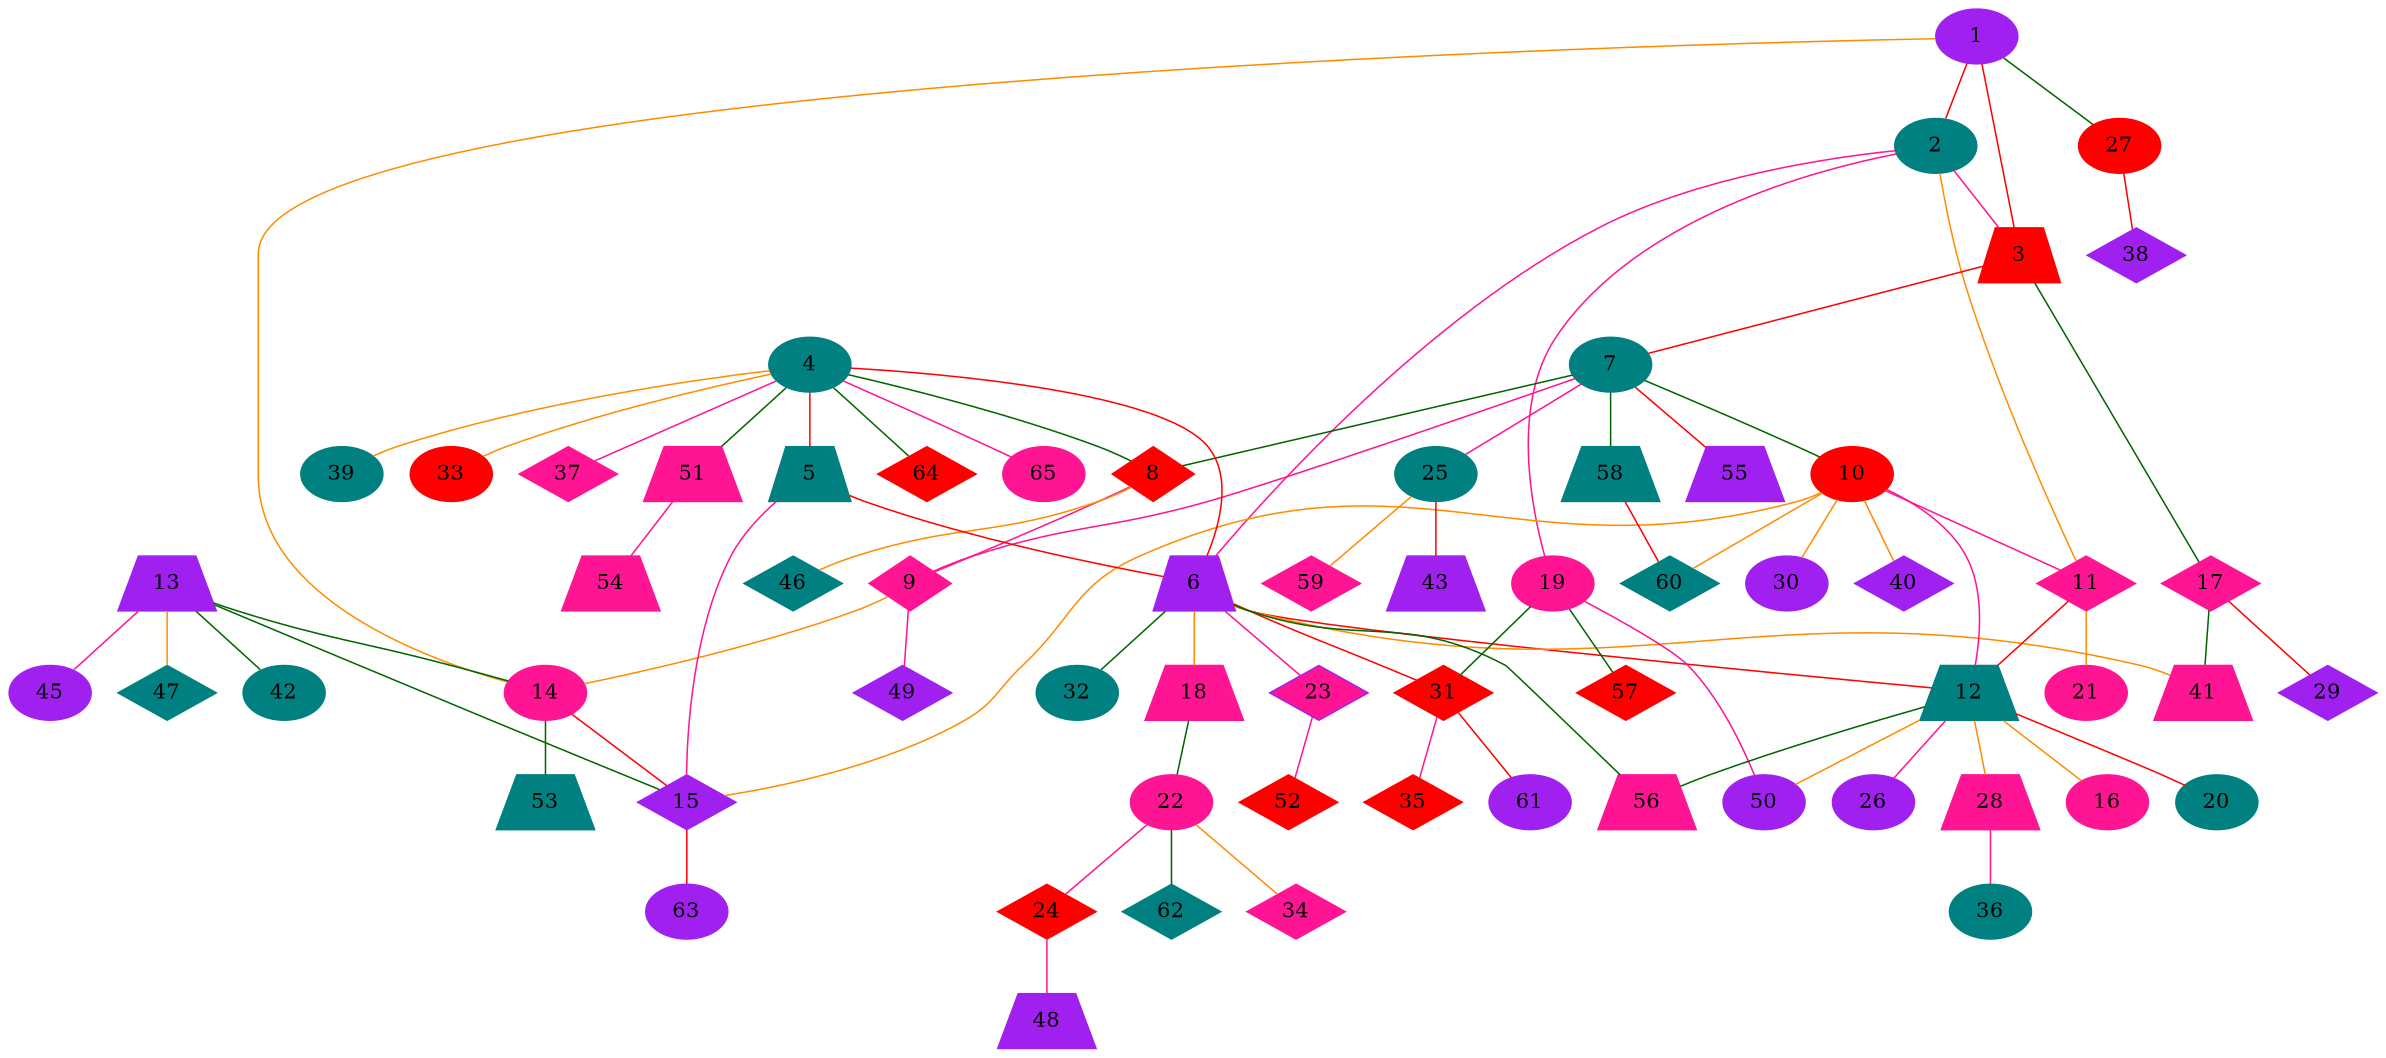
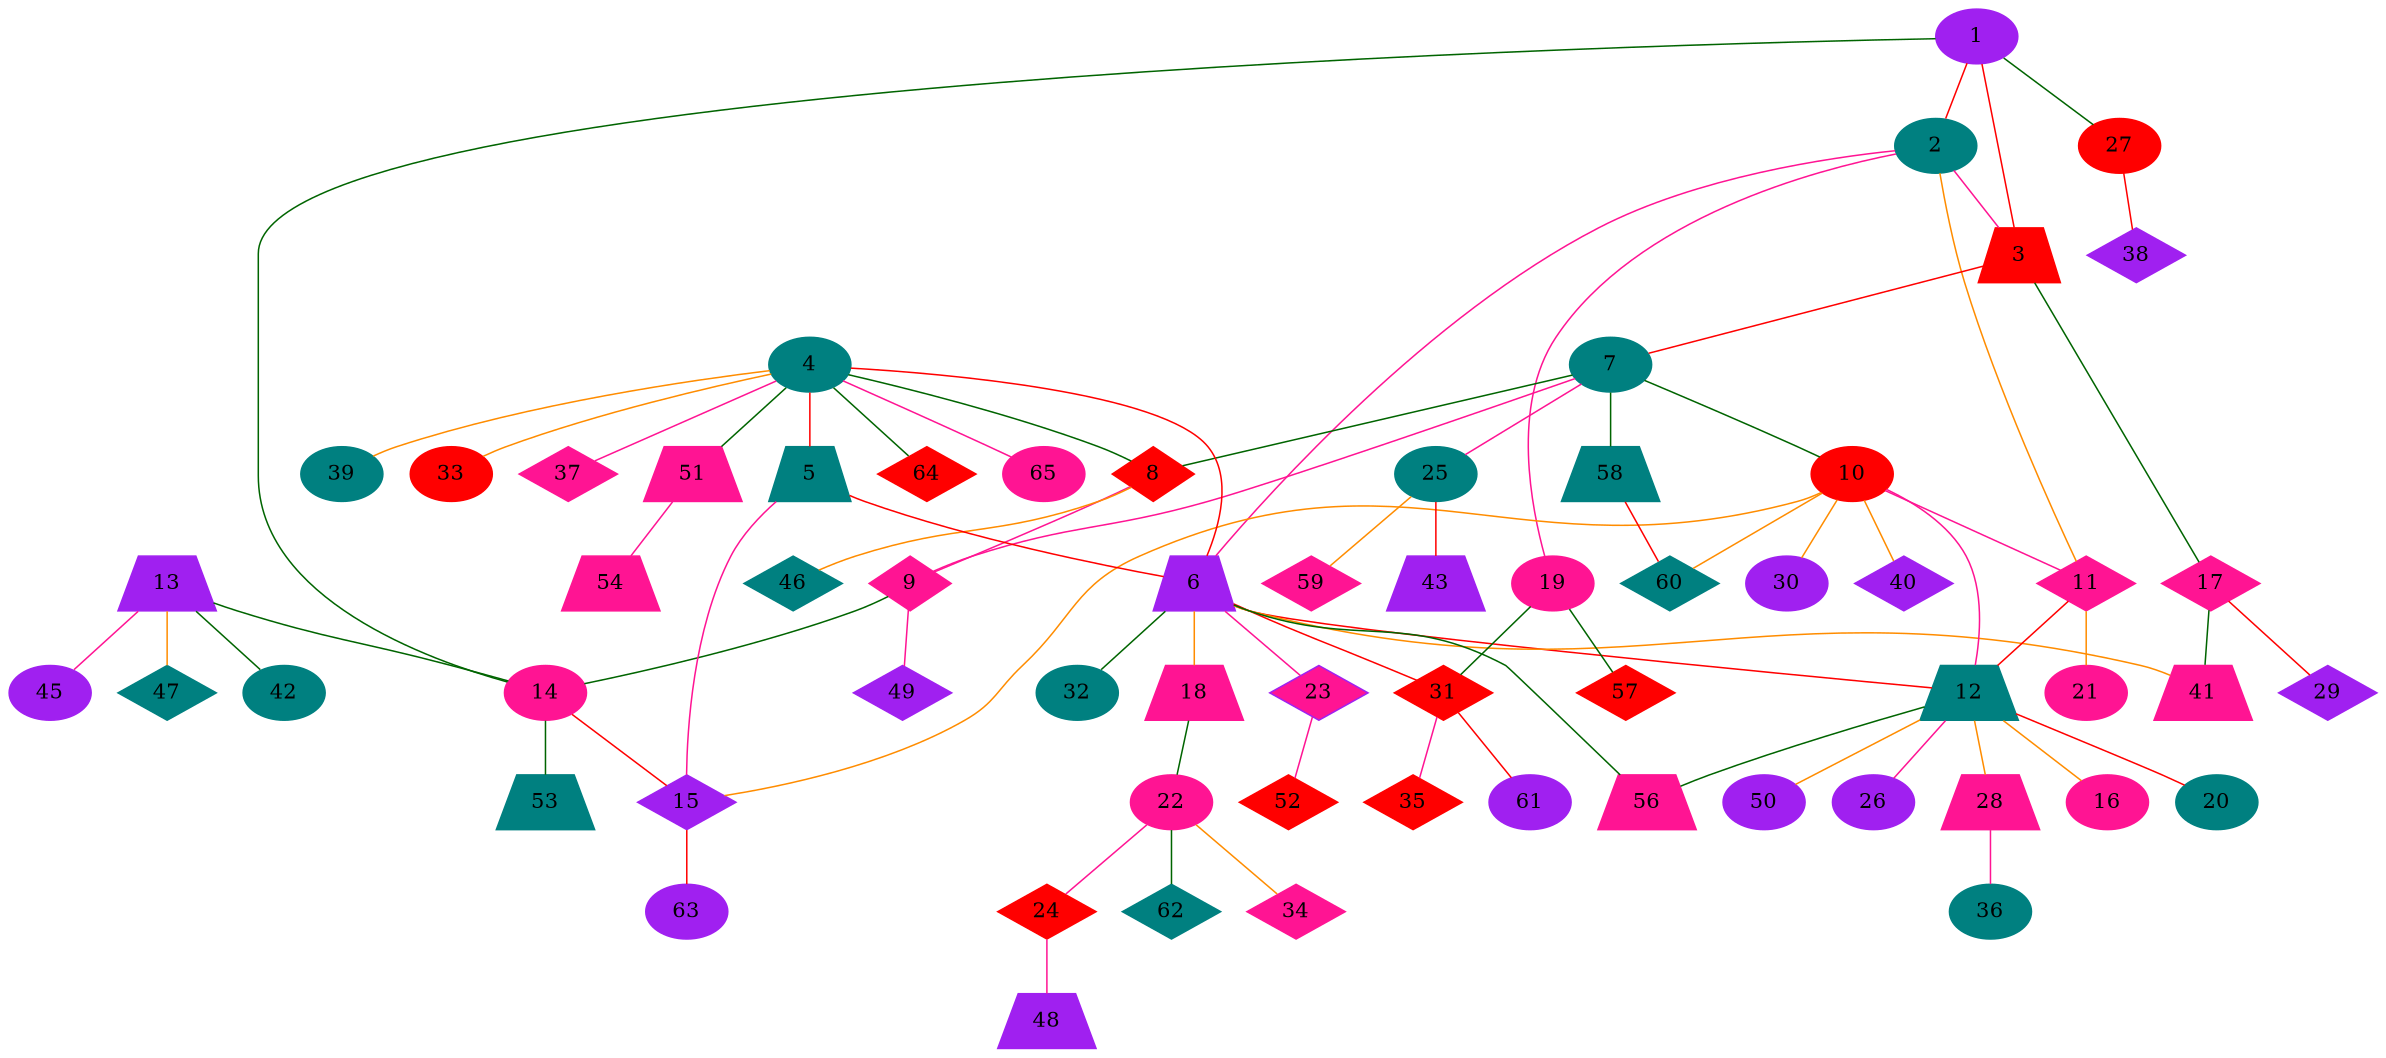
(798, 103) -> (798, 103)
(1735, 474) -> none
(738, 647) -> (738, 647)
(1699, 678) -> none
(437, 698) -> none
